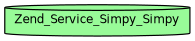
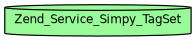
(97, 20) -> (98, 20)
